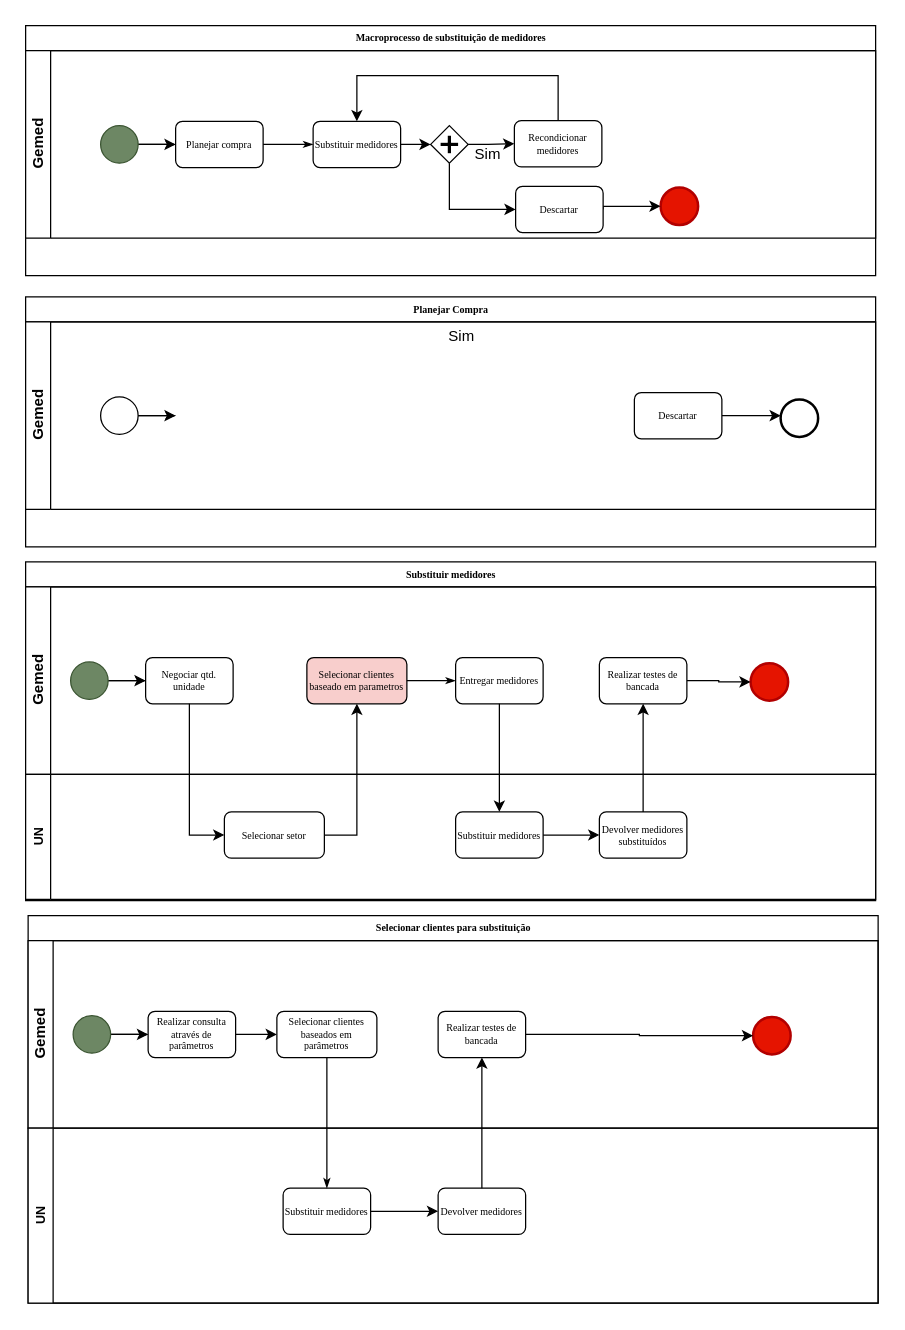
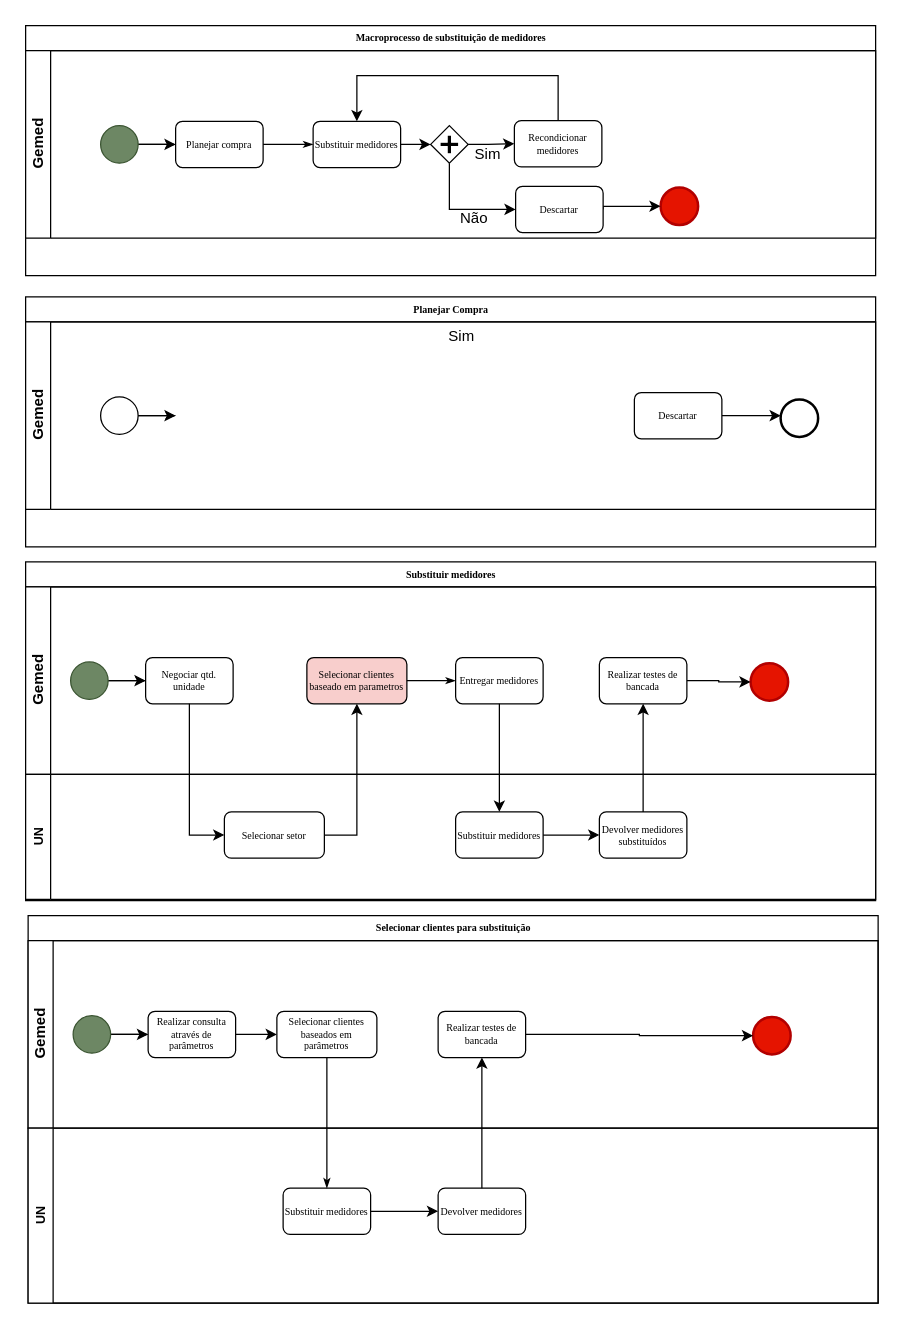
none -> (474, 218)
